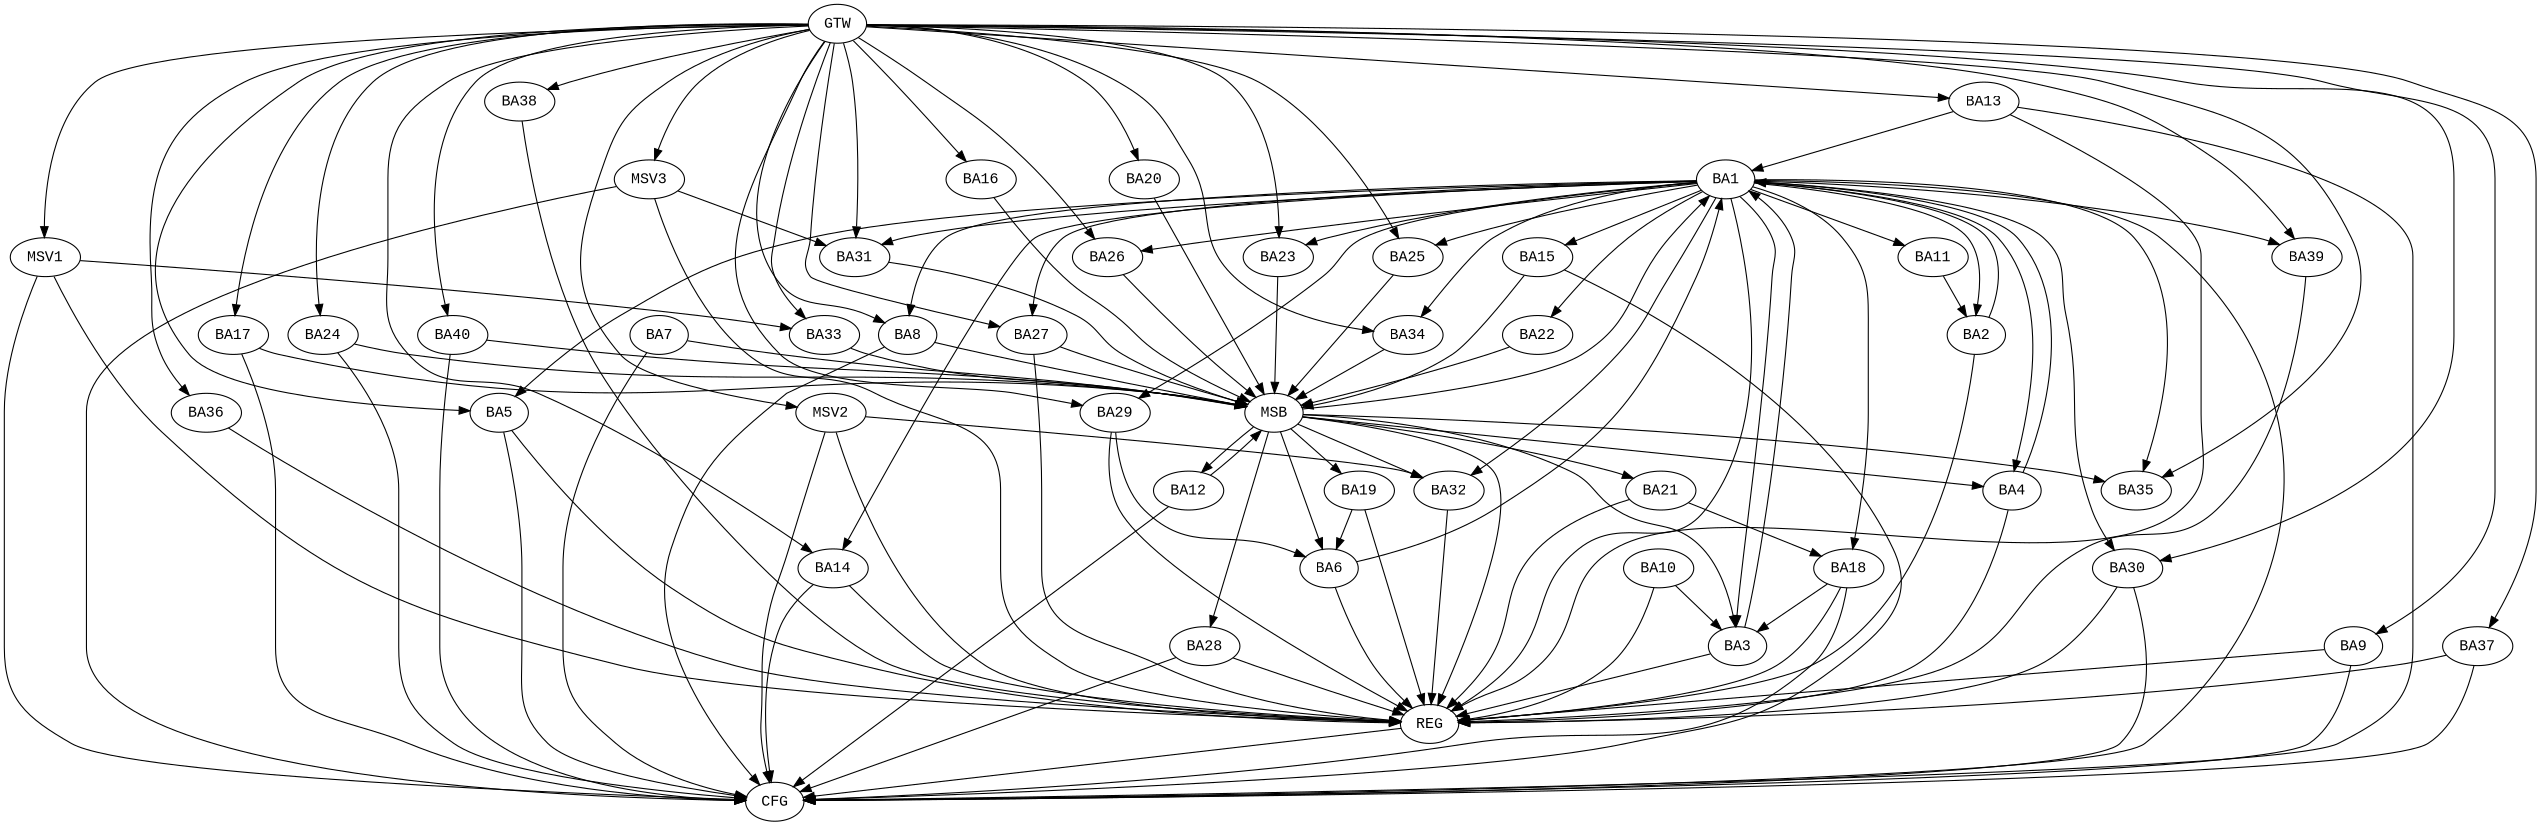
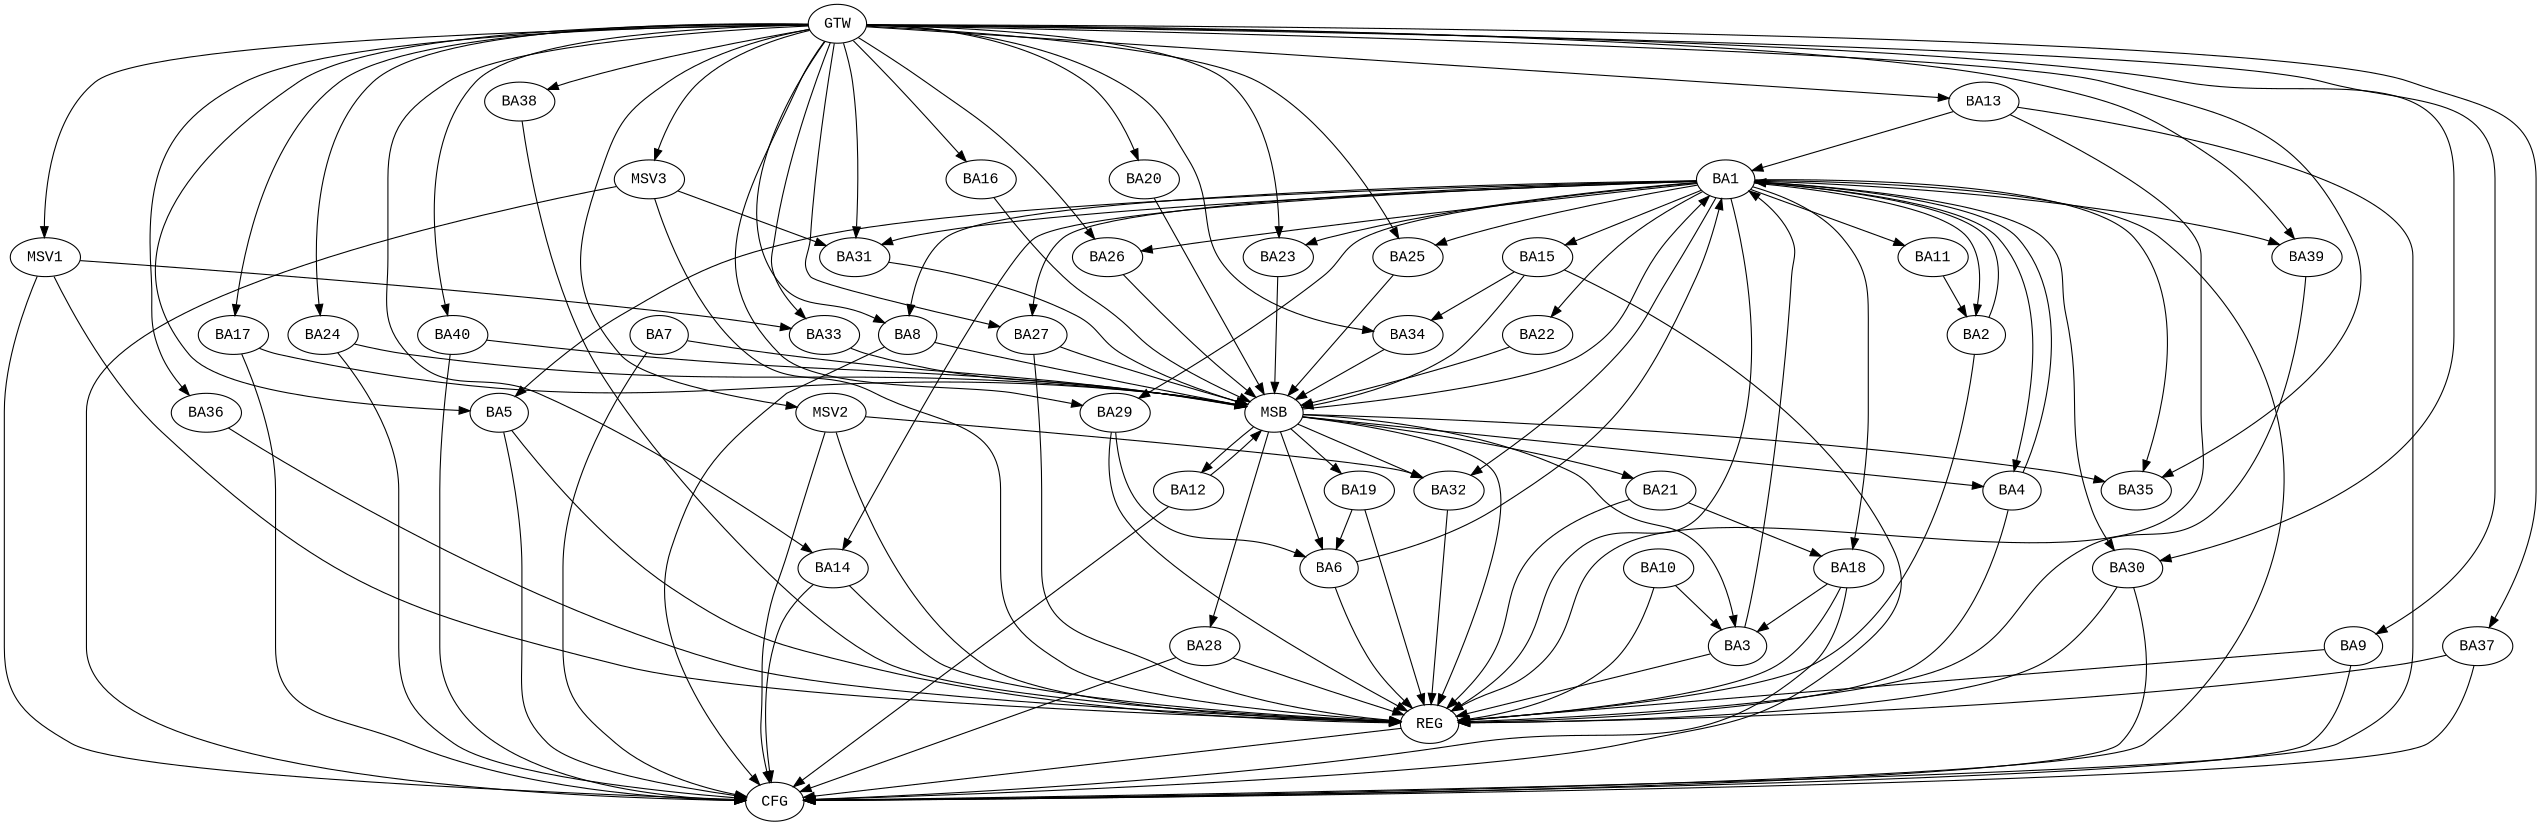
(1504, 232) -> (1478, 293)
(1761, 400) -> none
